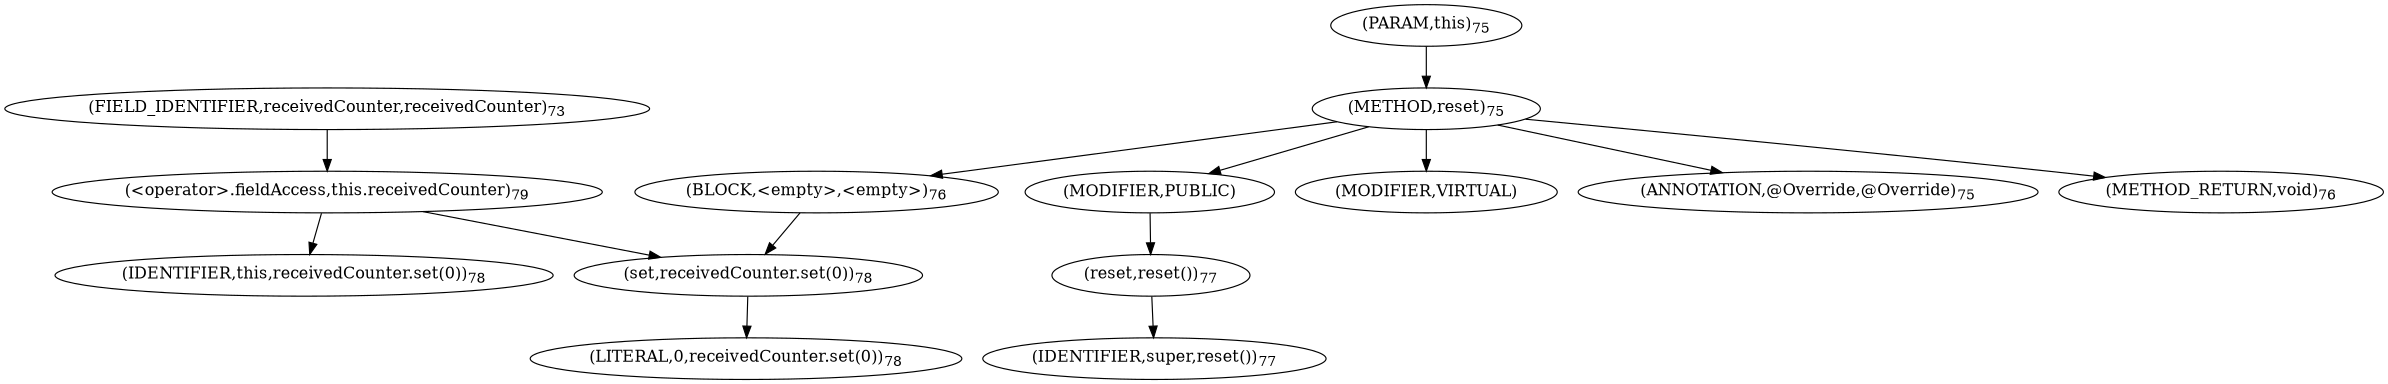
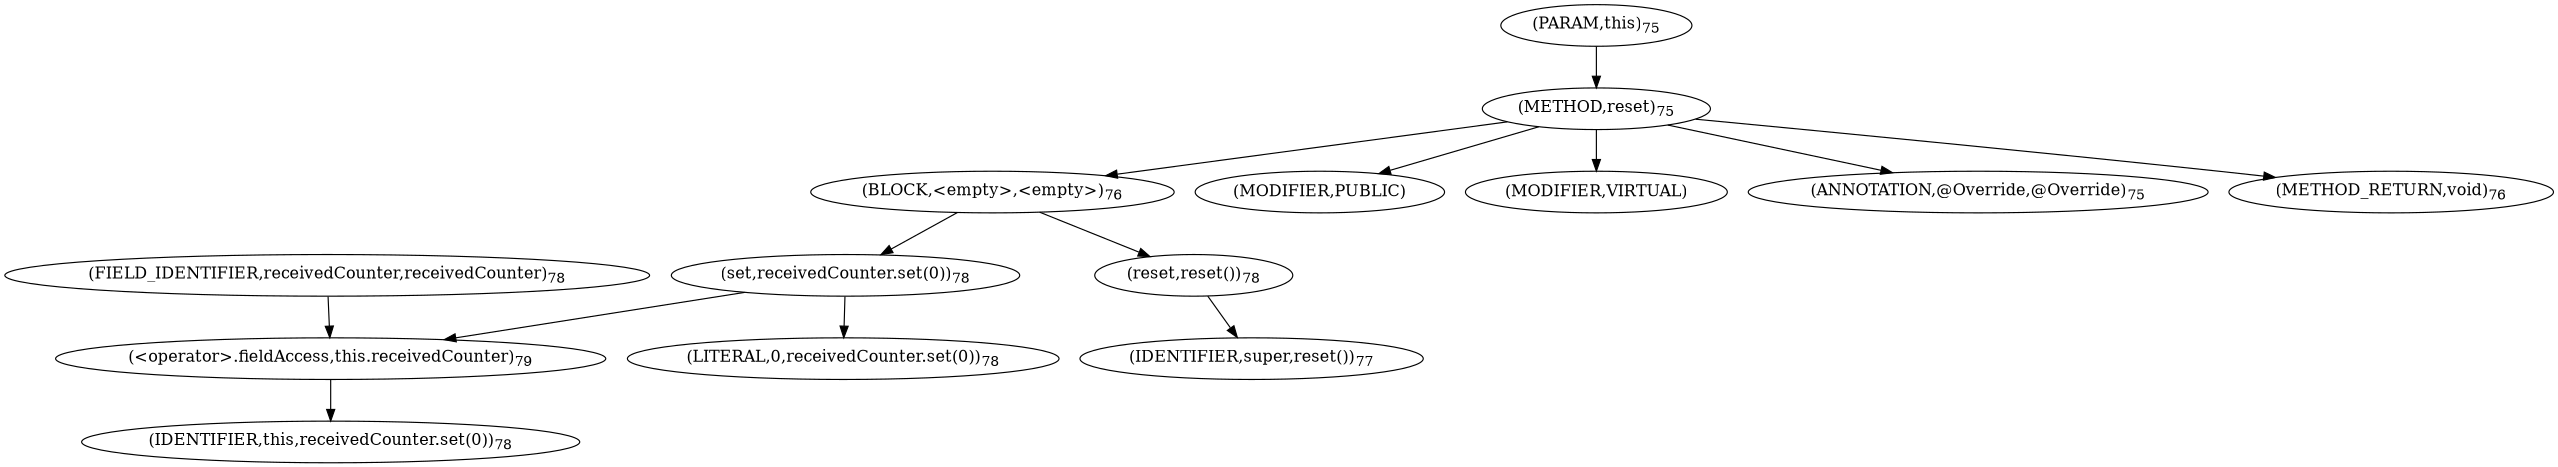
(557, 107) -> (557, 274)
(1150, 228) -> (1089, 232)
(536, 233) -> (600, 315)
(1209, 274) -> (1252, 274)
